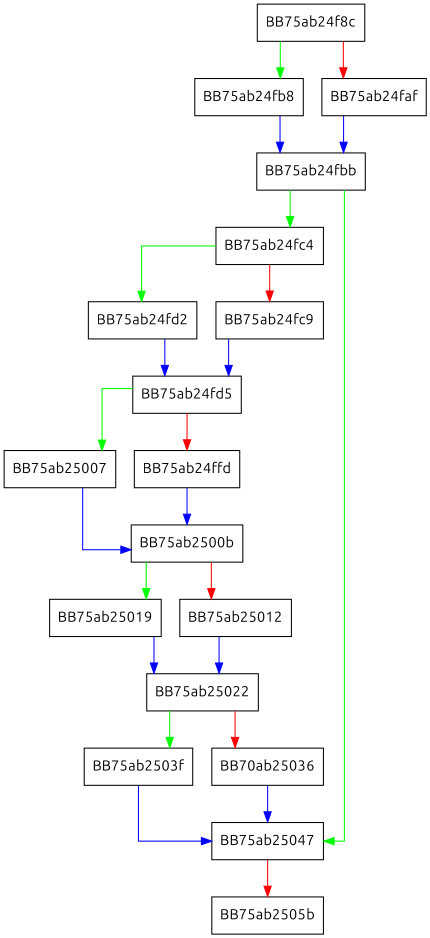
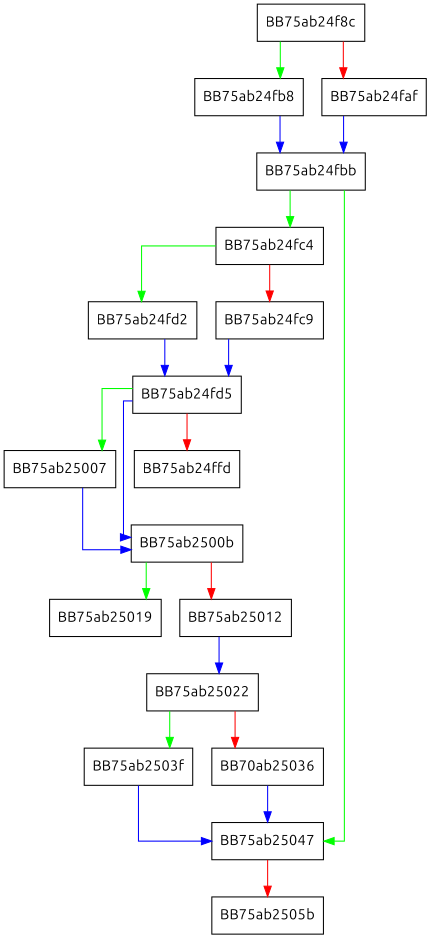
(187, 501) -> (123, 465)
(154, 650) -> none
